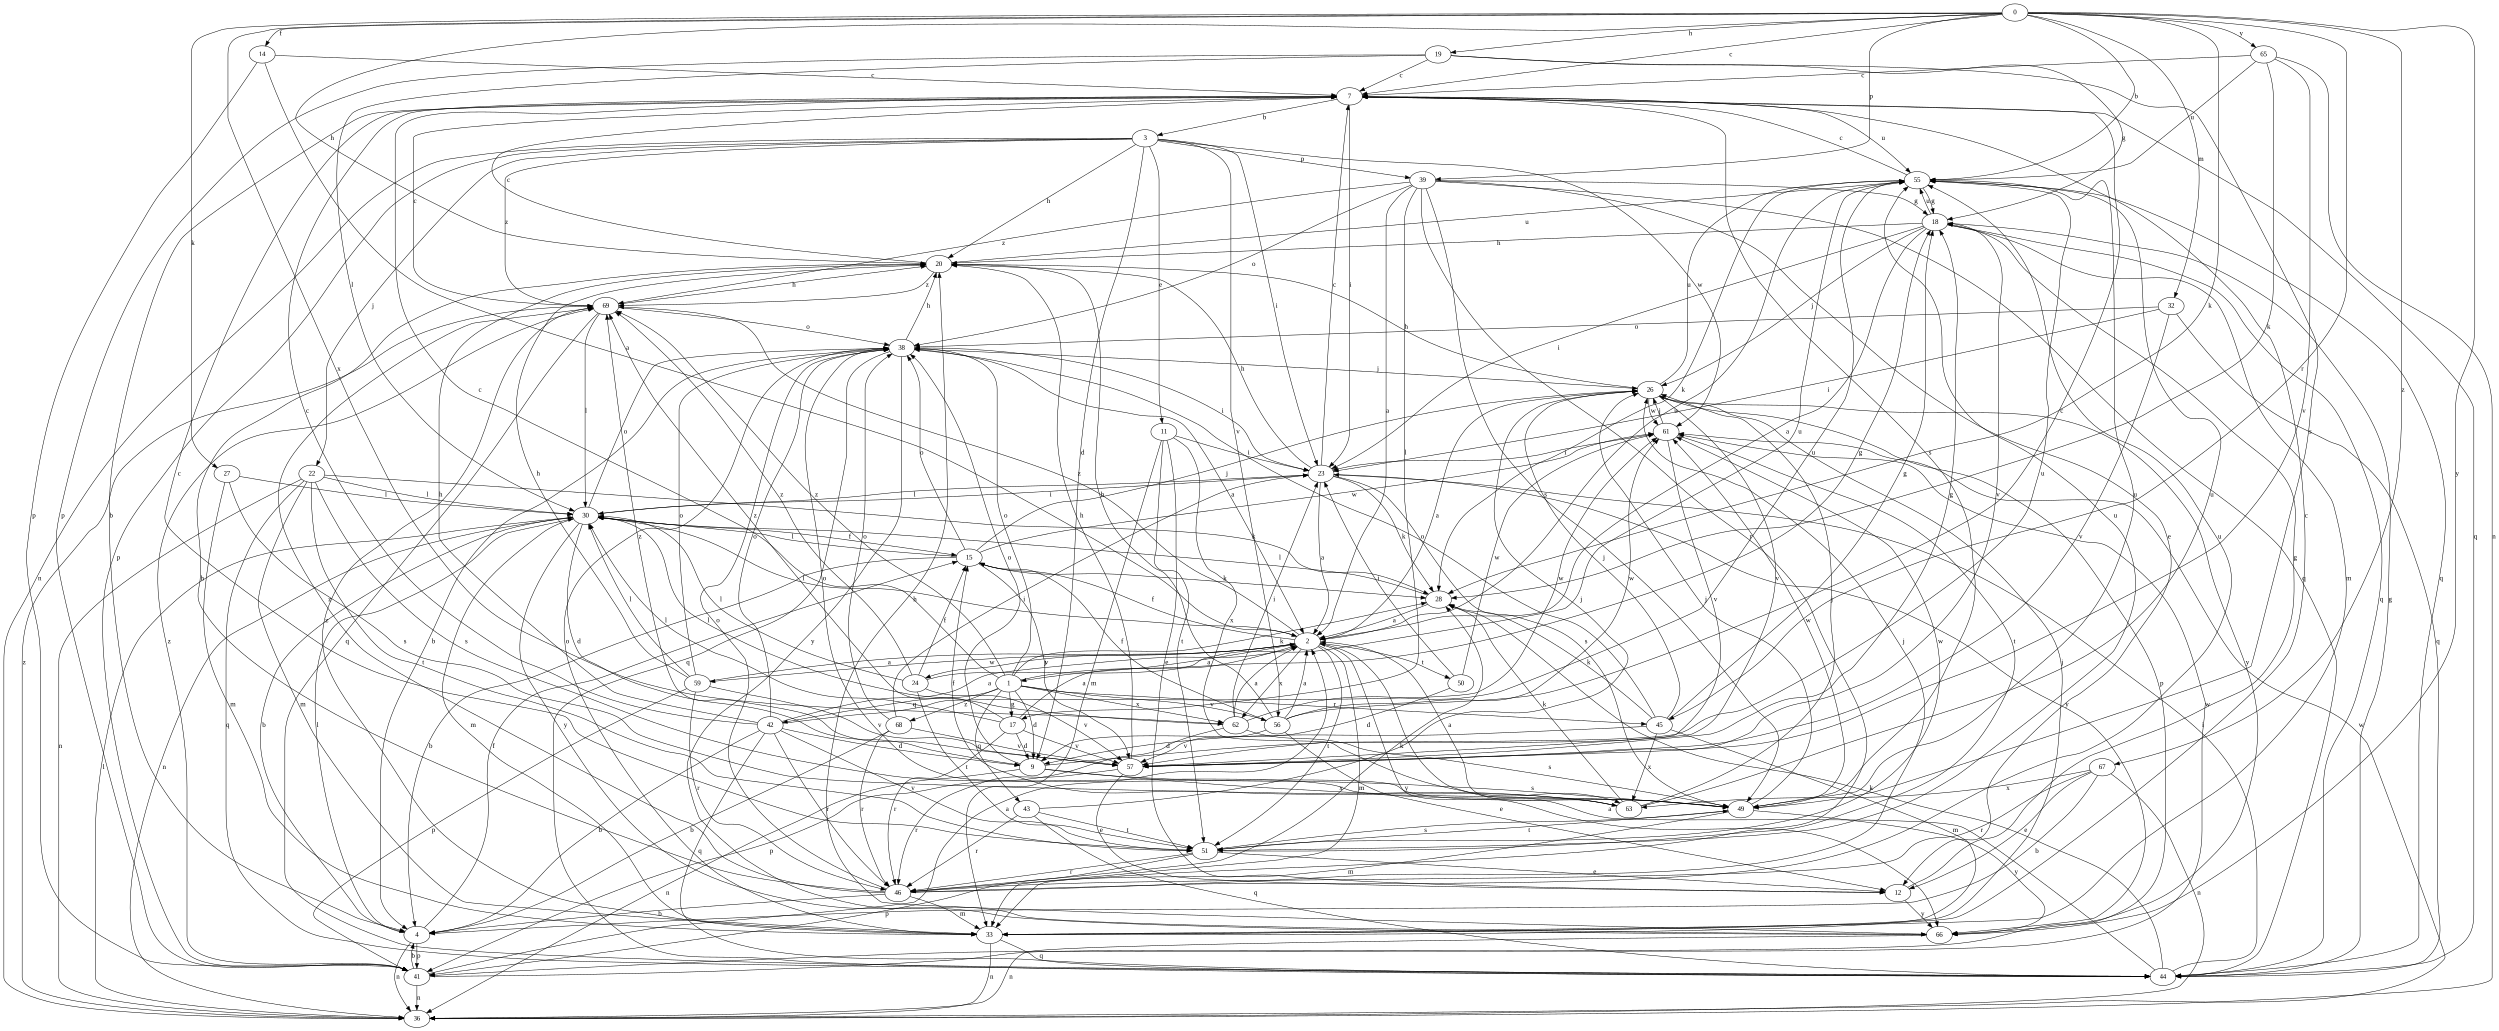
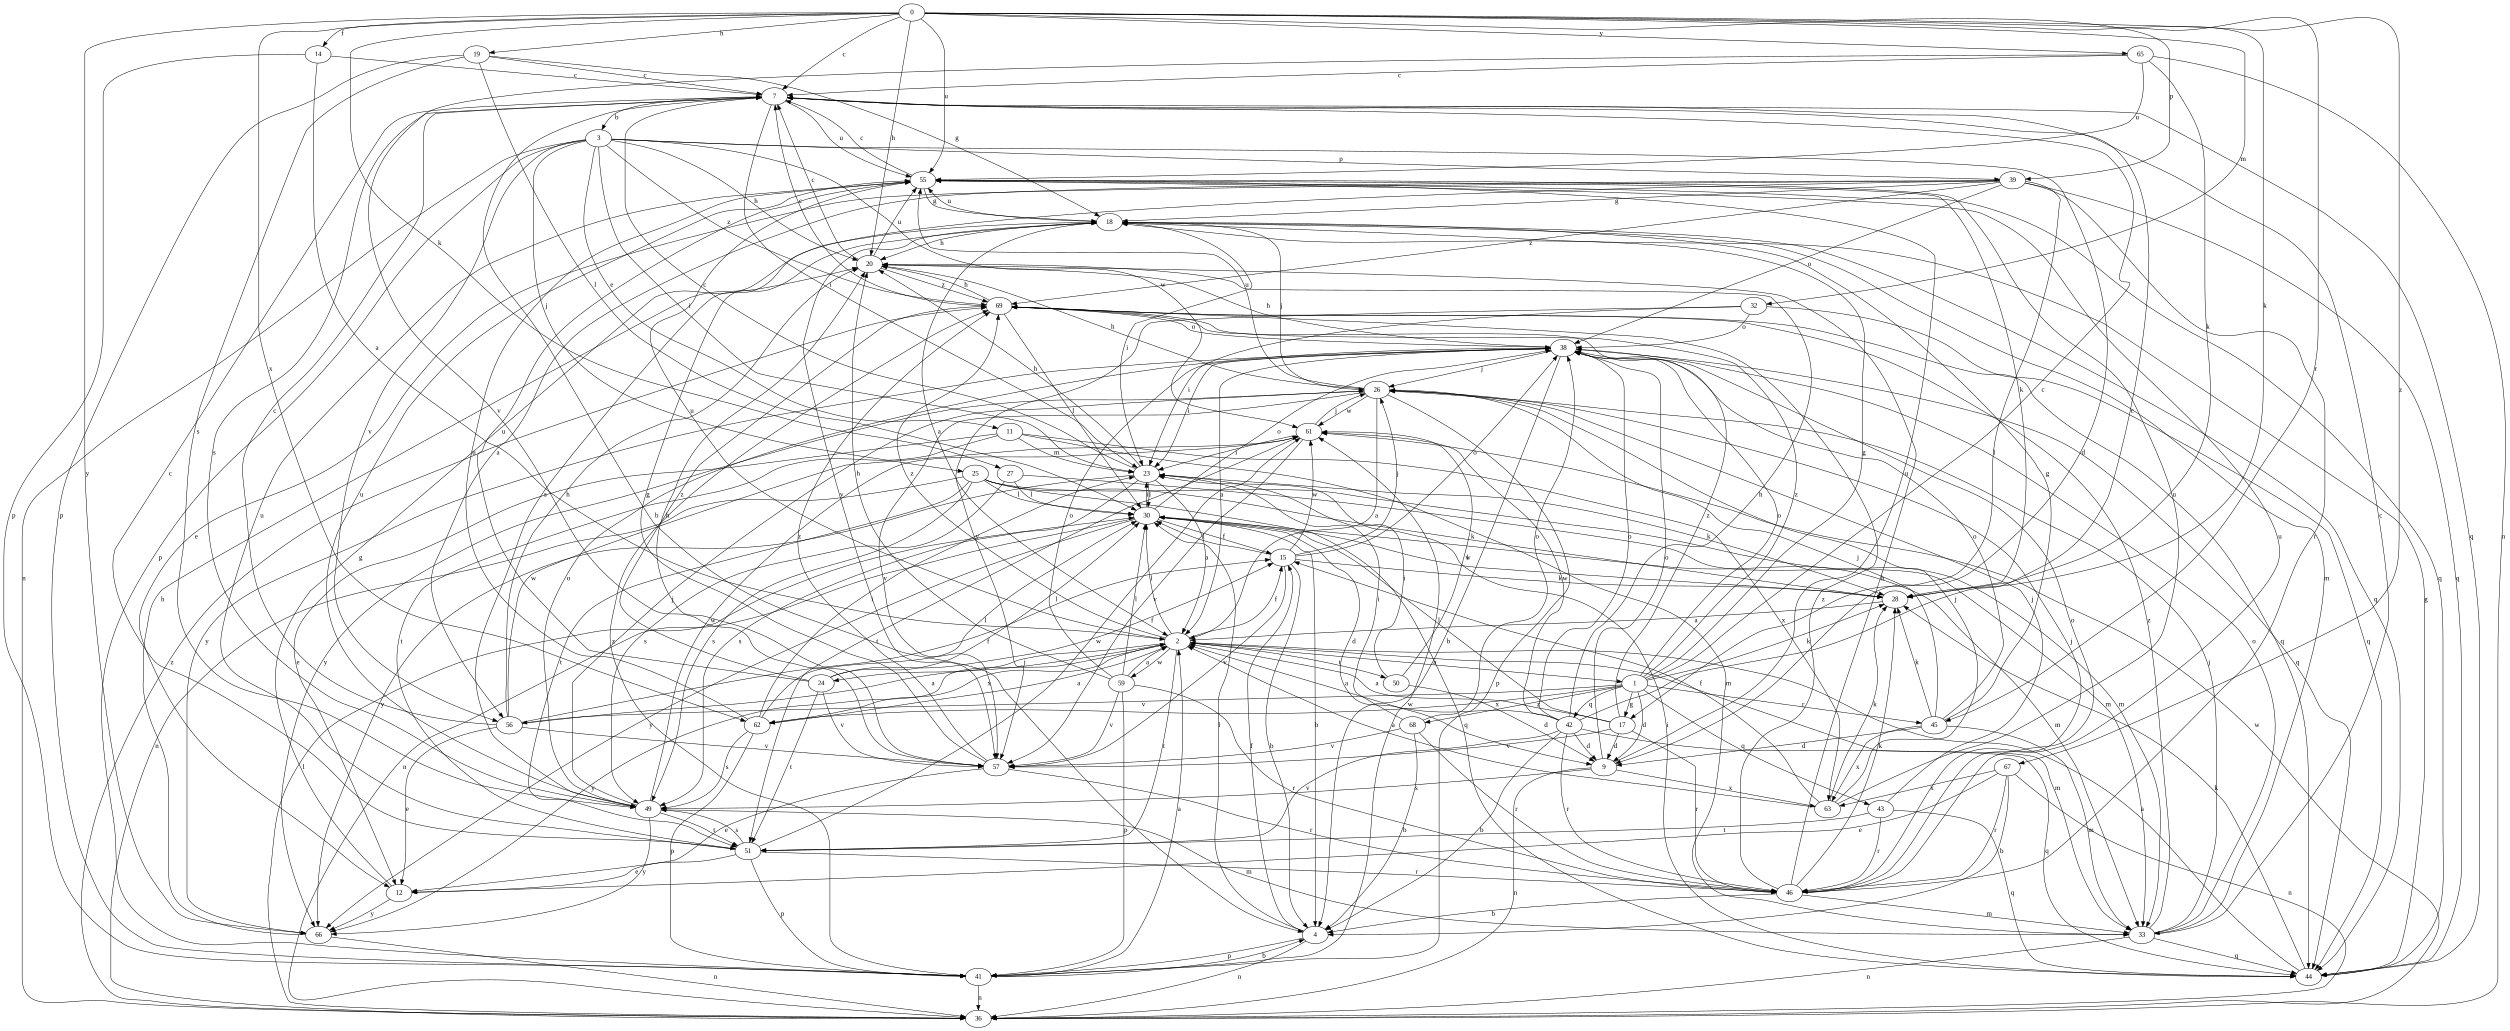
(2136, 96) -> (946, 96)
(1826, 355) -> (244, 400)
(1386, 411) -> (864, 208)
(1249, 453) -> (1057, 453)
(312, 474) -> (975, 474)
